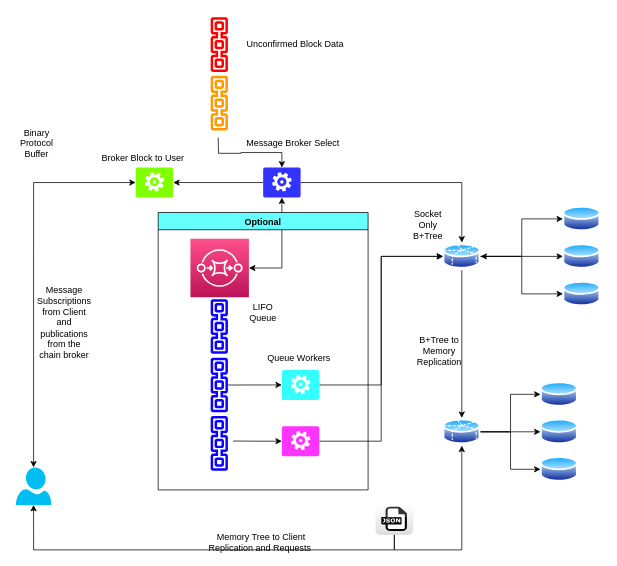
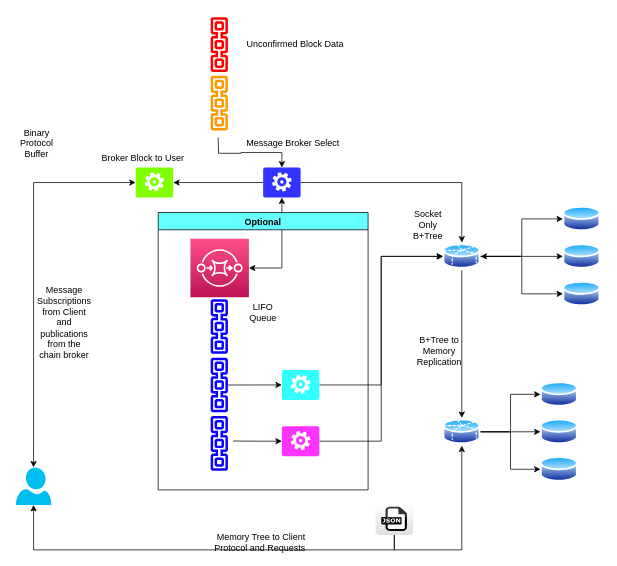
(299, 359) -> none
(260, 543) -> (260, 543)
